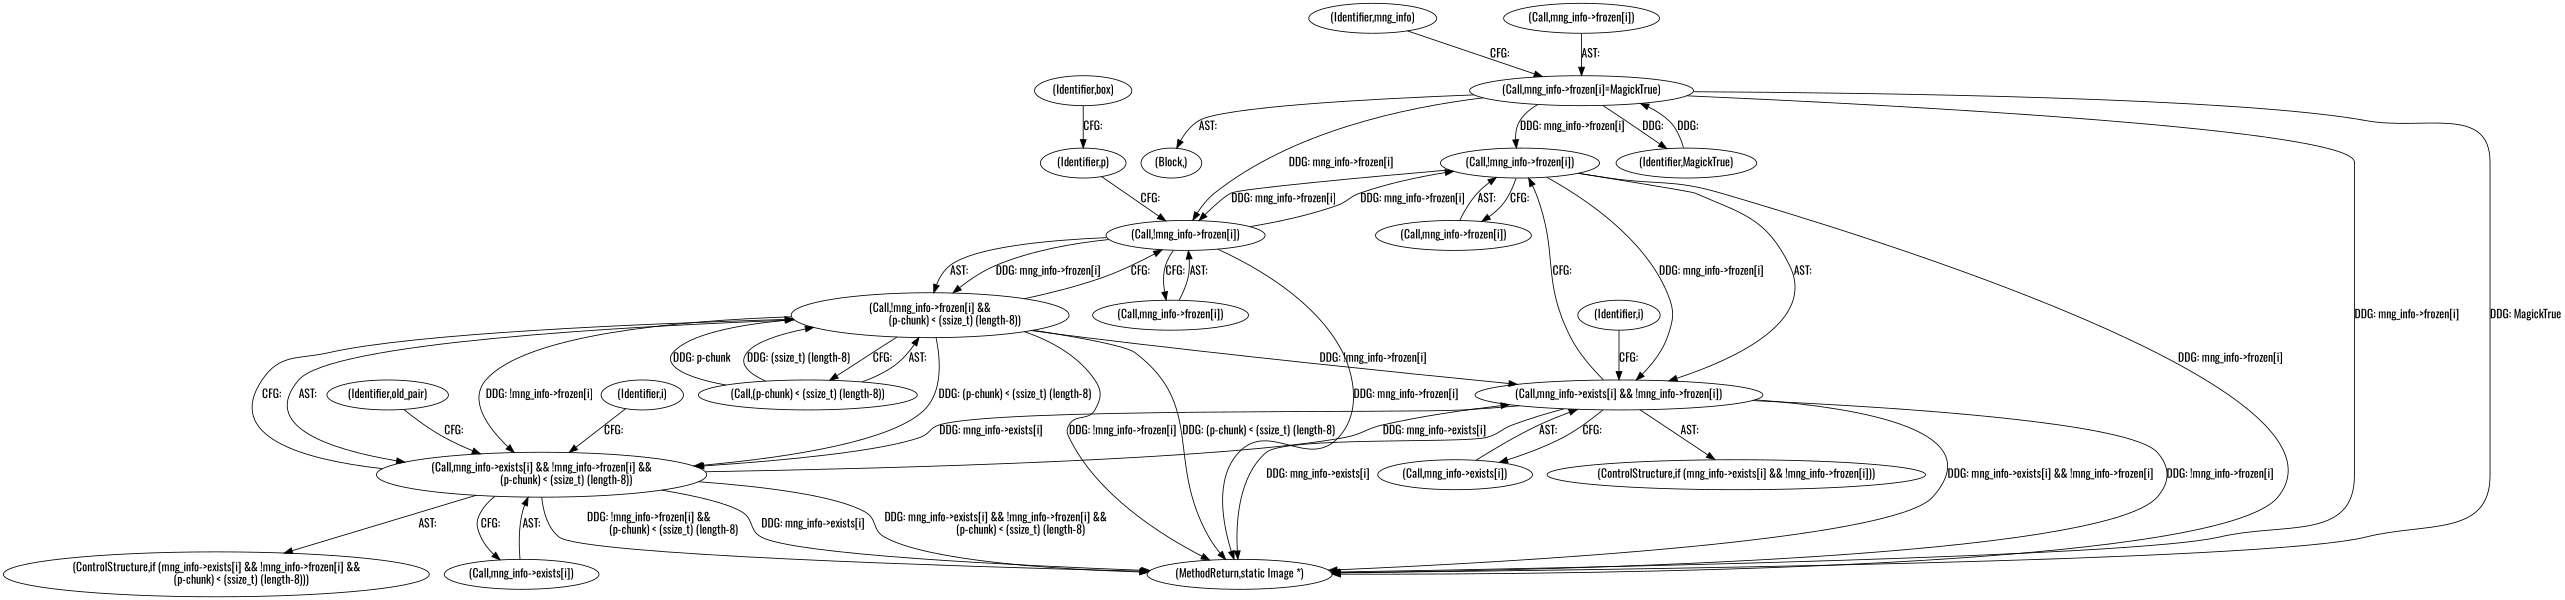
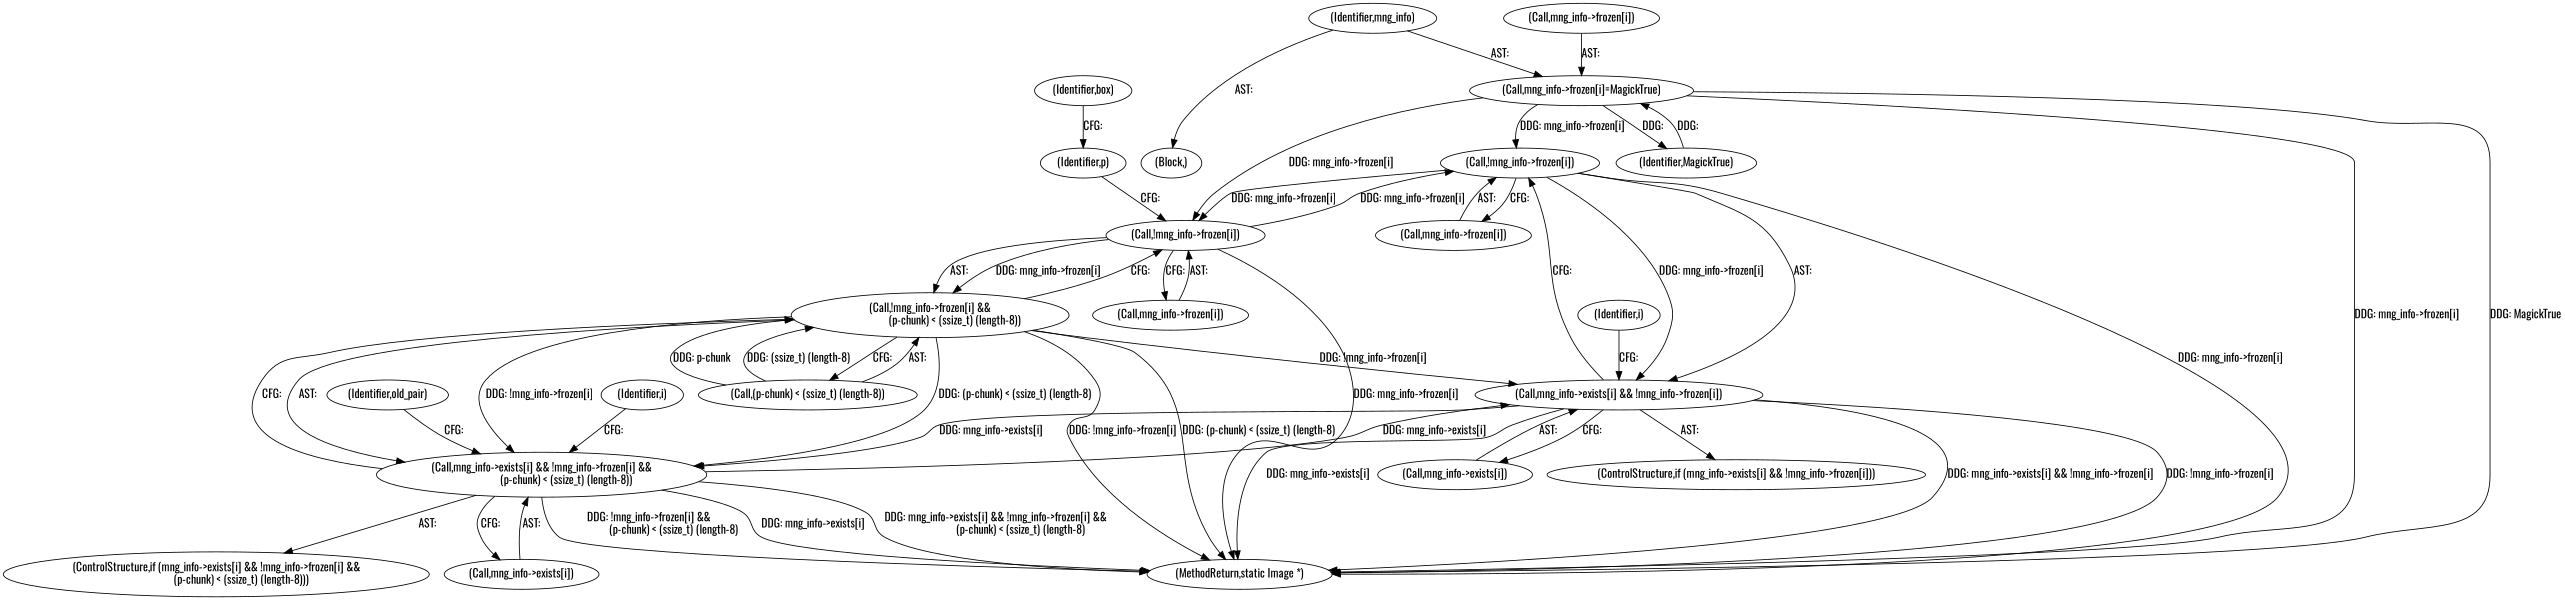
(1501, 54) -> (1501, 54)
(1322, 103) -> (1243, 71)
